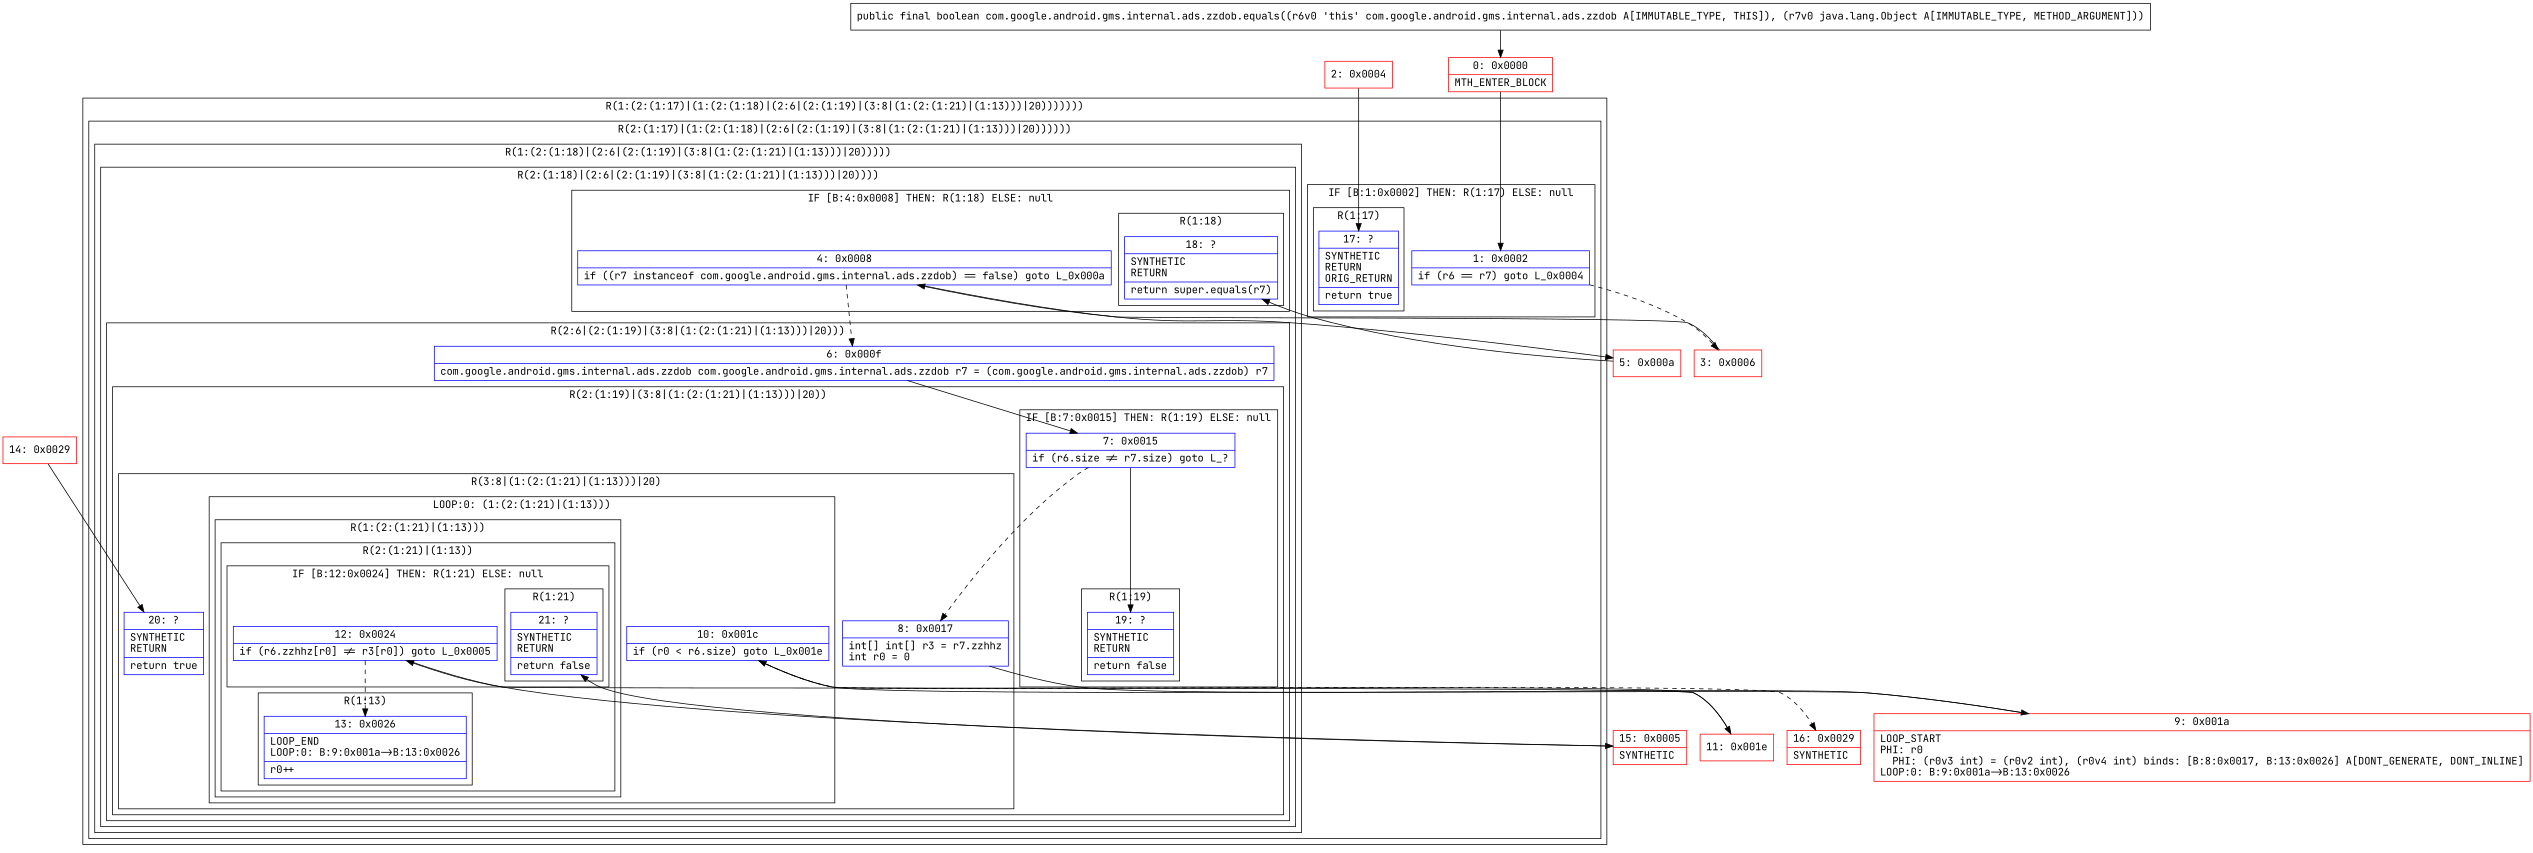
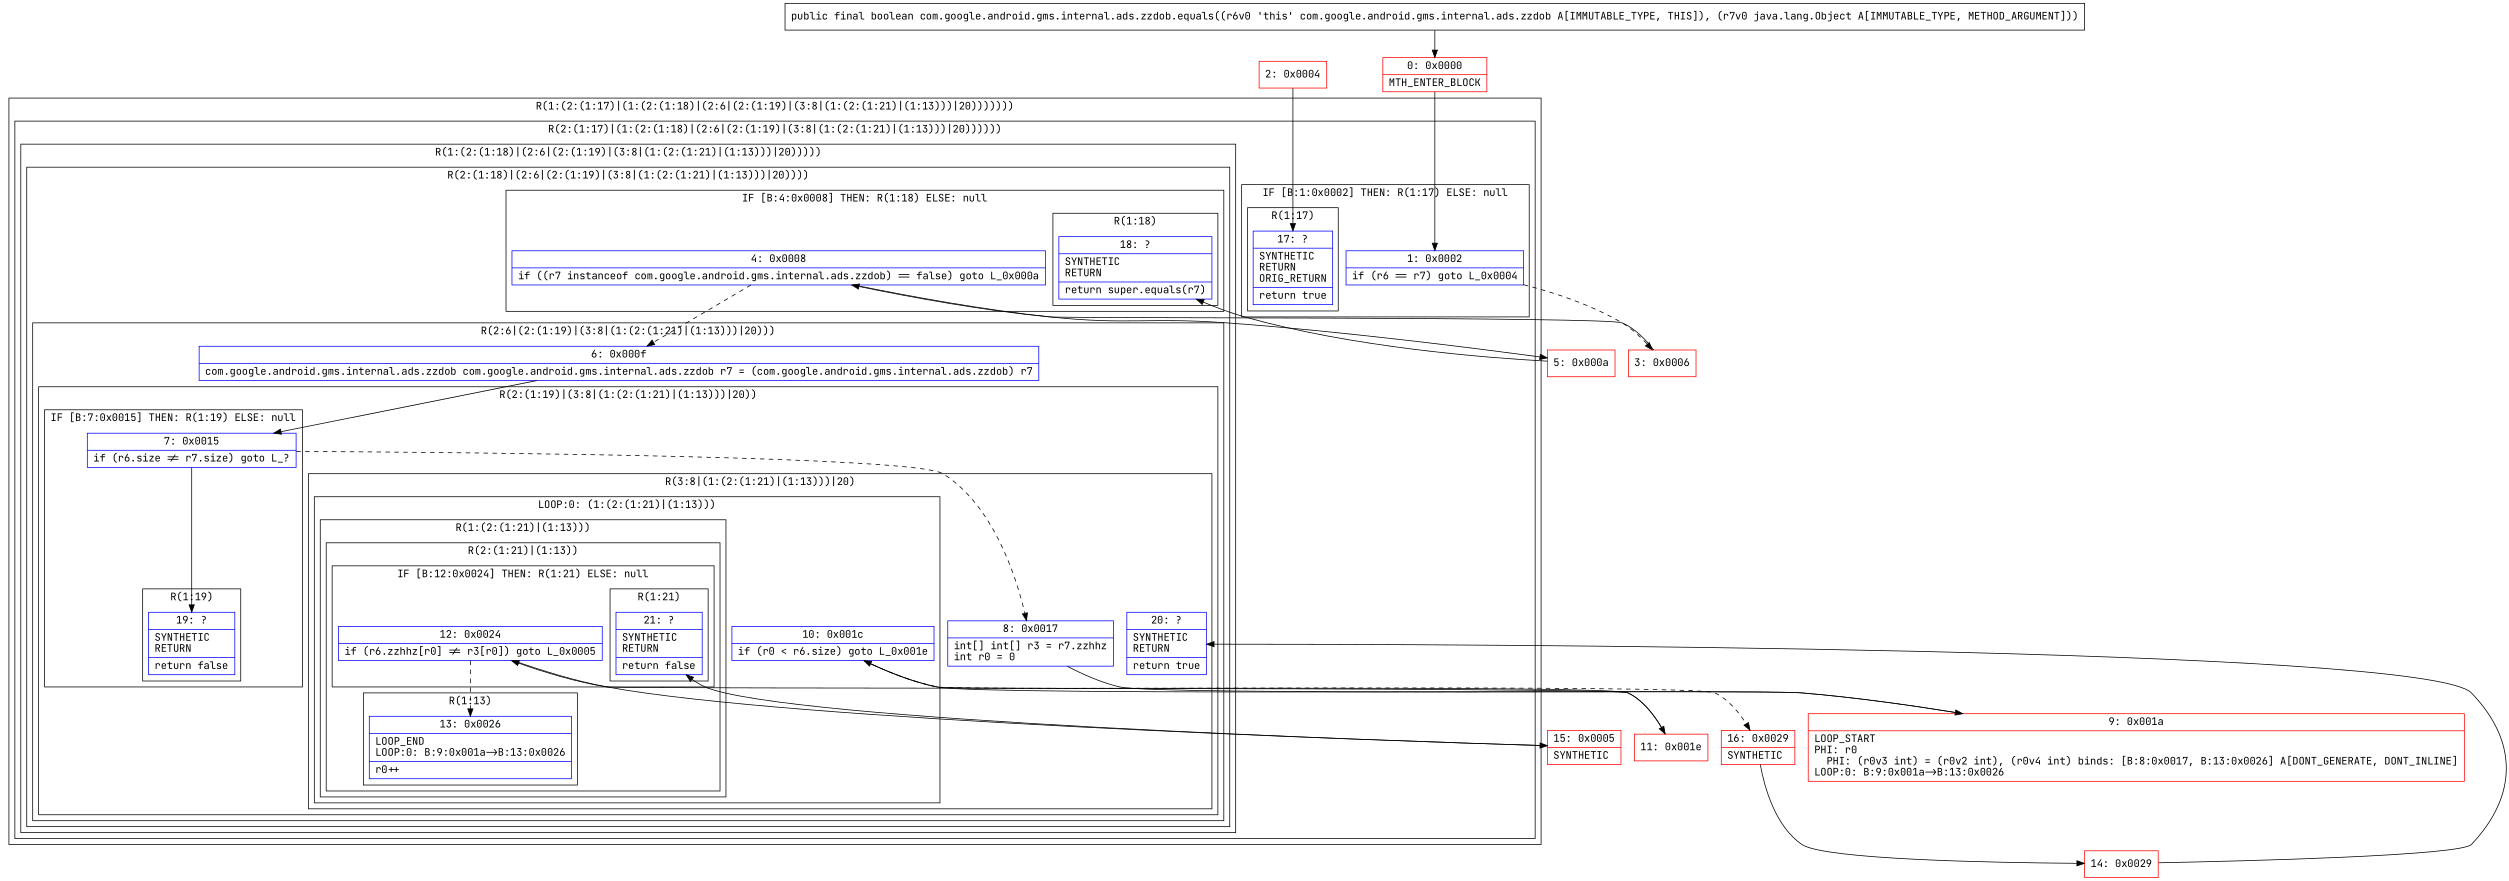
none -> (1893, 858)
